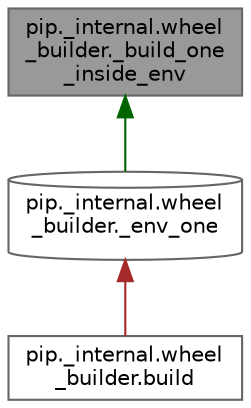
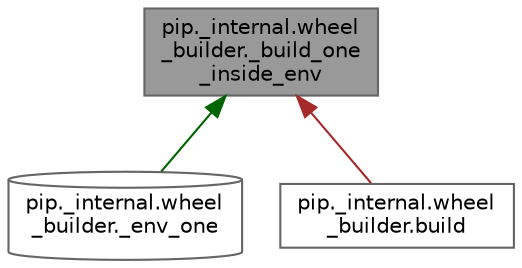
(125, 309) -> (341, 148)
